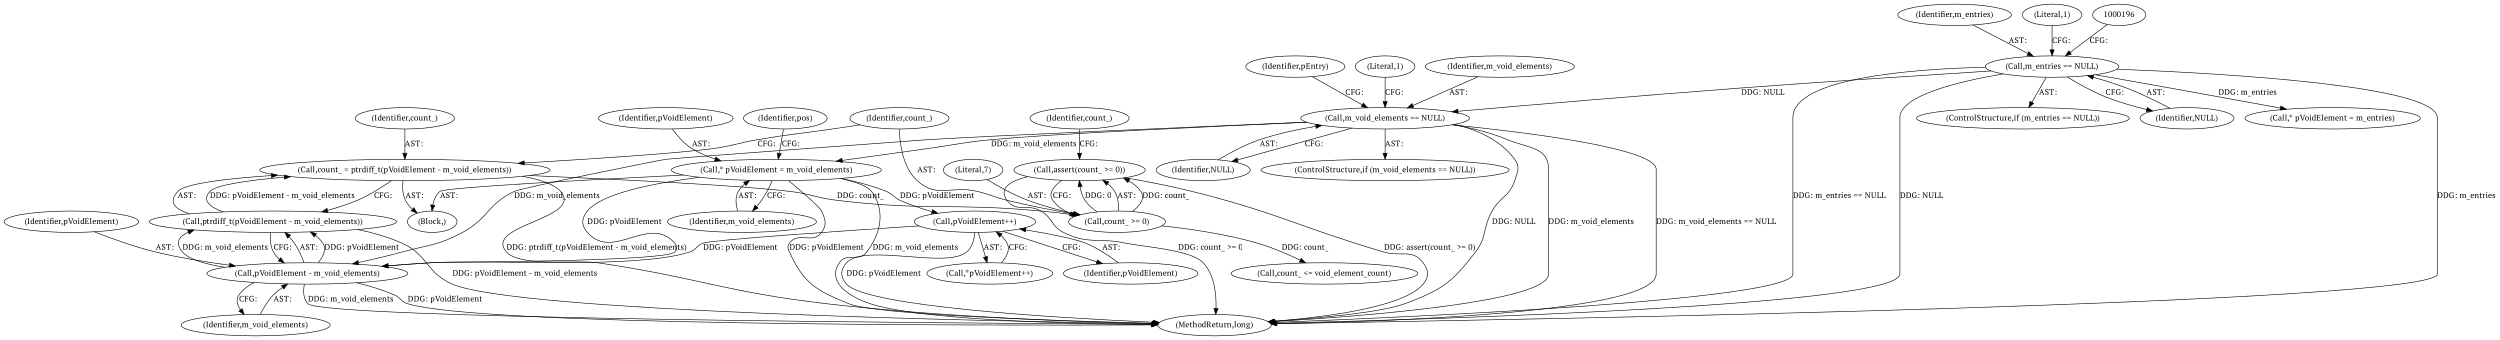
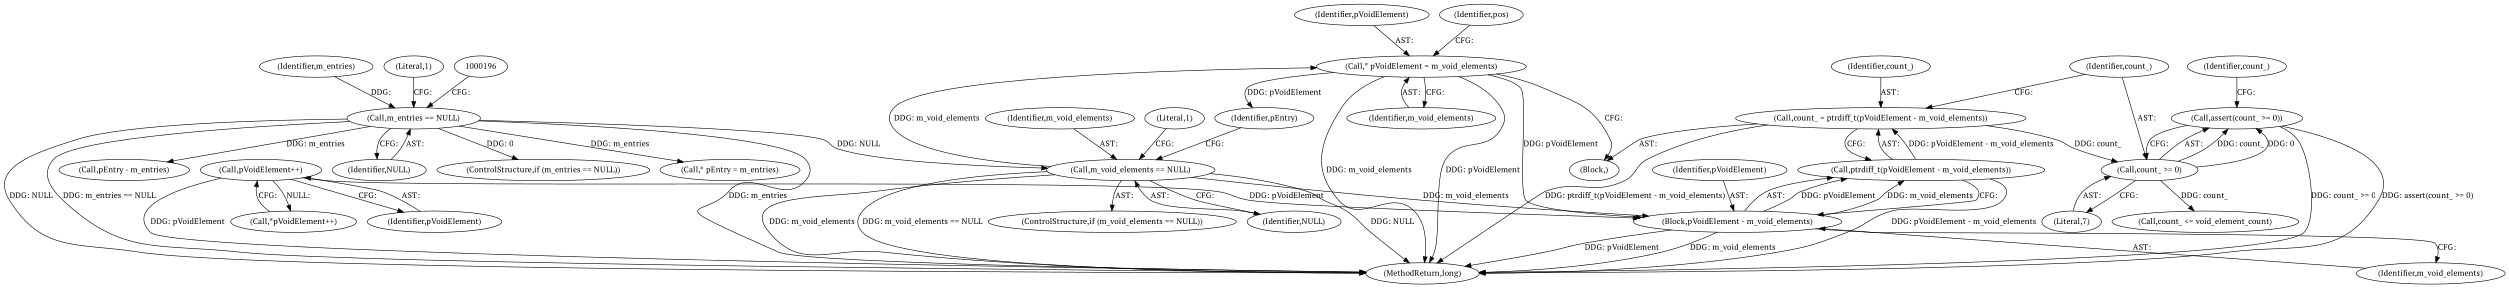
(2019, 41) -> (382, 92)
(2049, 92) -> (501, 144)
(2333, 118) -> (730, 170)
none -> (124, 170)
(888, 192) -> (1282, 78)
none -> (2114, 195)
(450, 196) -> (1615, 118)
(994, 248) -> (300, 196)
(307, 273) -> (1738, 222)
